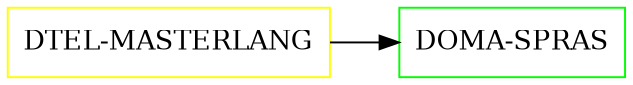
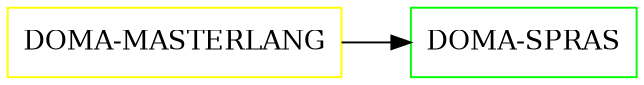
(169, 42) -> (175, 42)
